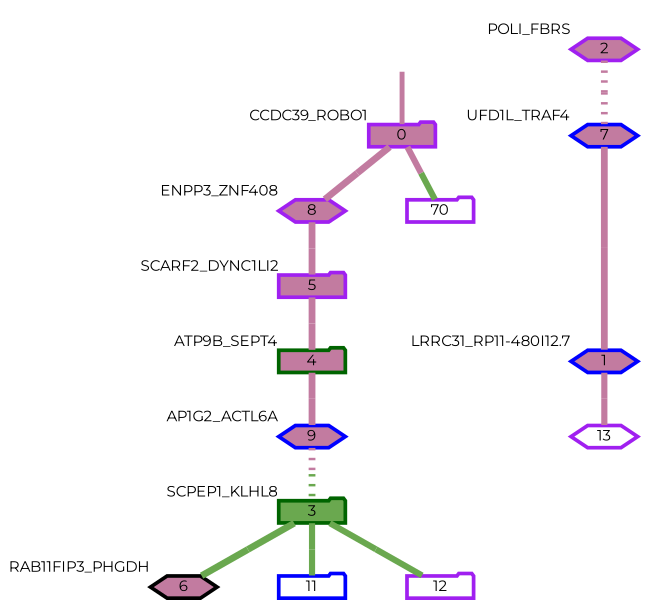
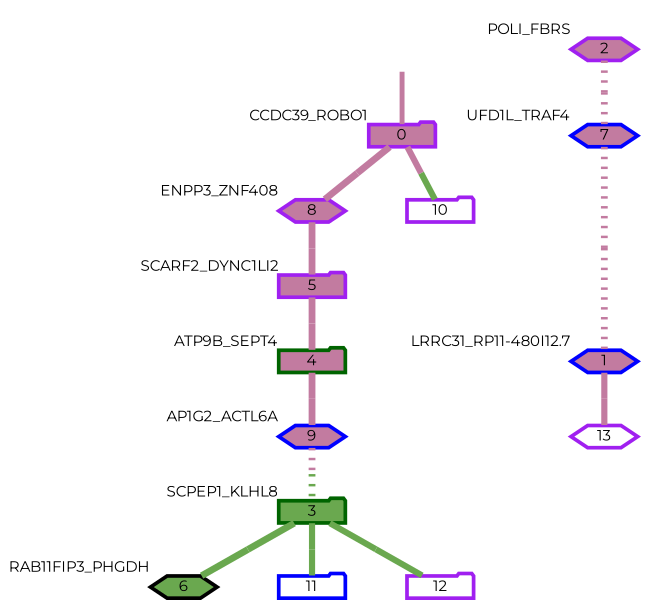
(440, 211) -> (440, 211)
(604, 248) -> (604, 248)
(184, 587) -> (184, 587)
